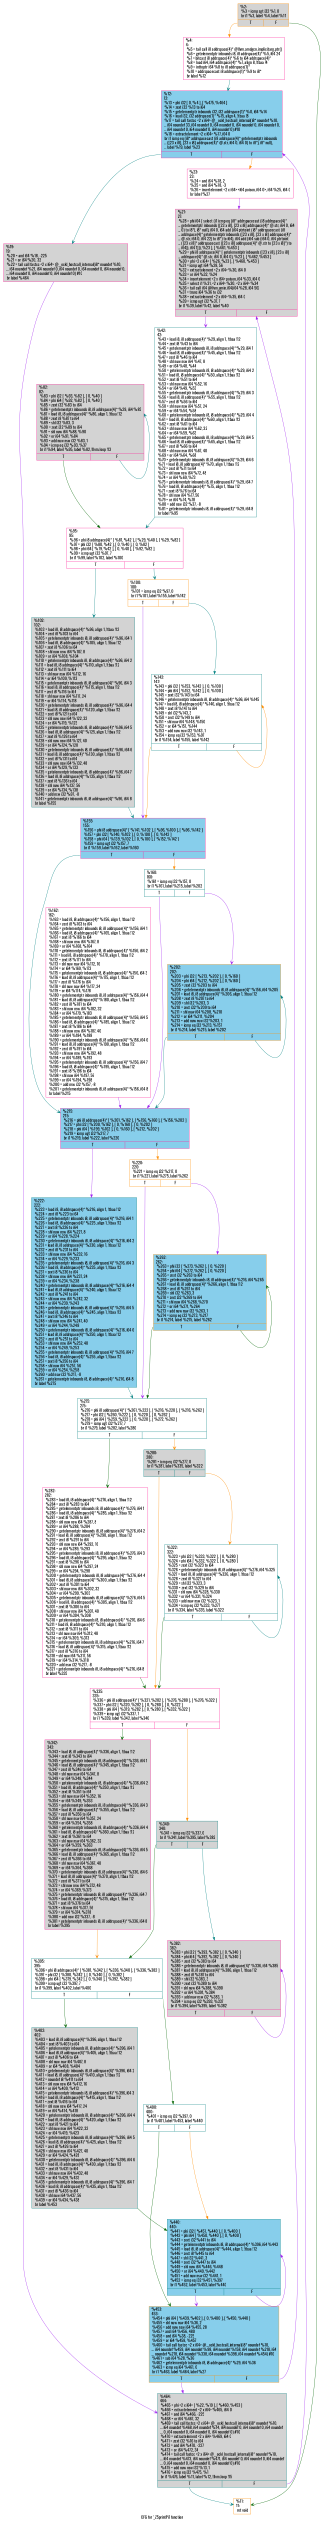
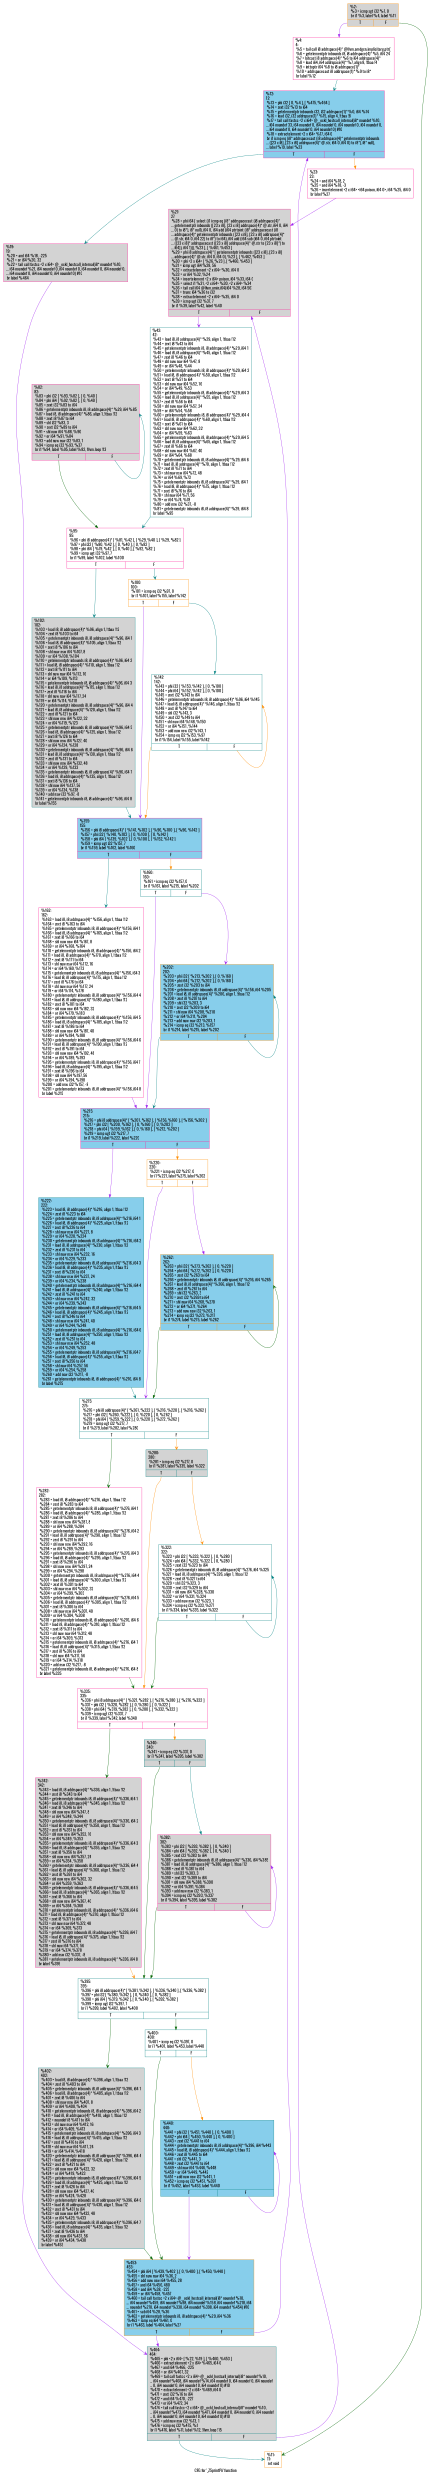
(231, 27) -> (341, 27)
(31, 978) -> (108, 882)
none -> (154, 1941)
(148, 2218) -> (147, 2253)
